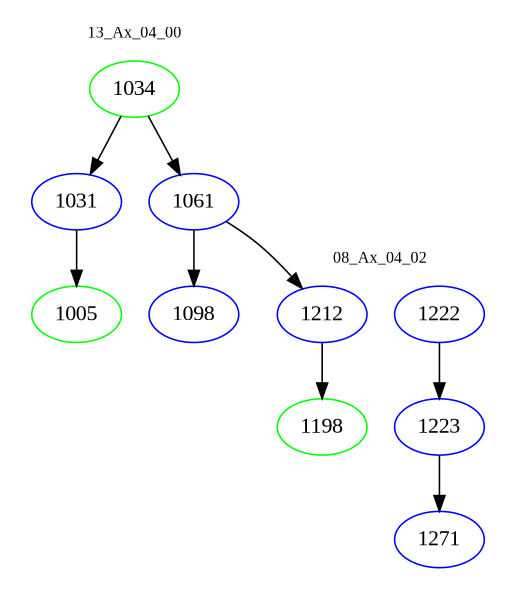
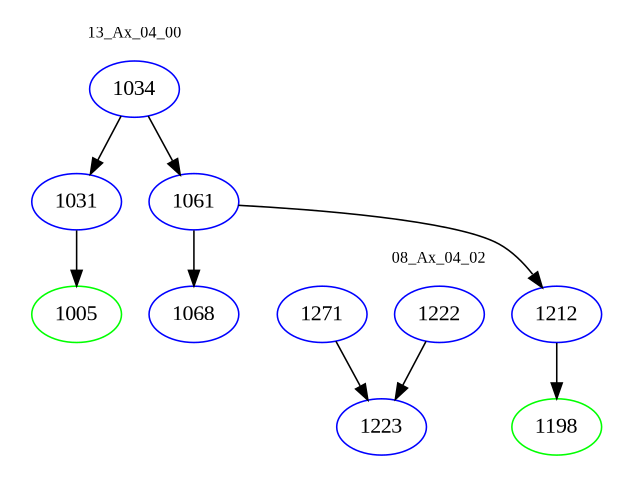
(134, 89) -> (134, 89)
(194, 314) -> (194, 314)
(439, 476) -> (348, 364)
